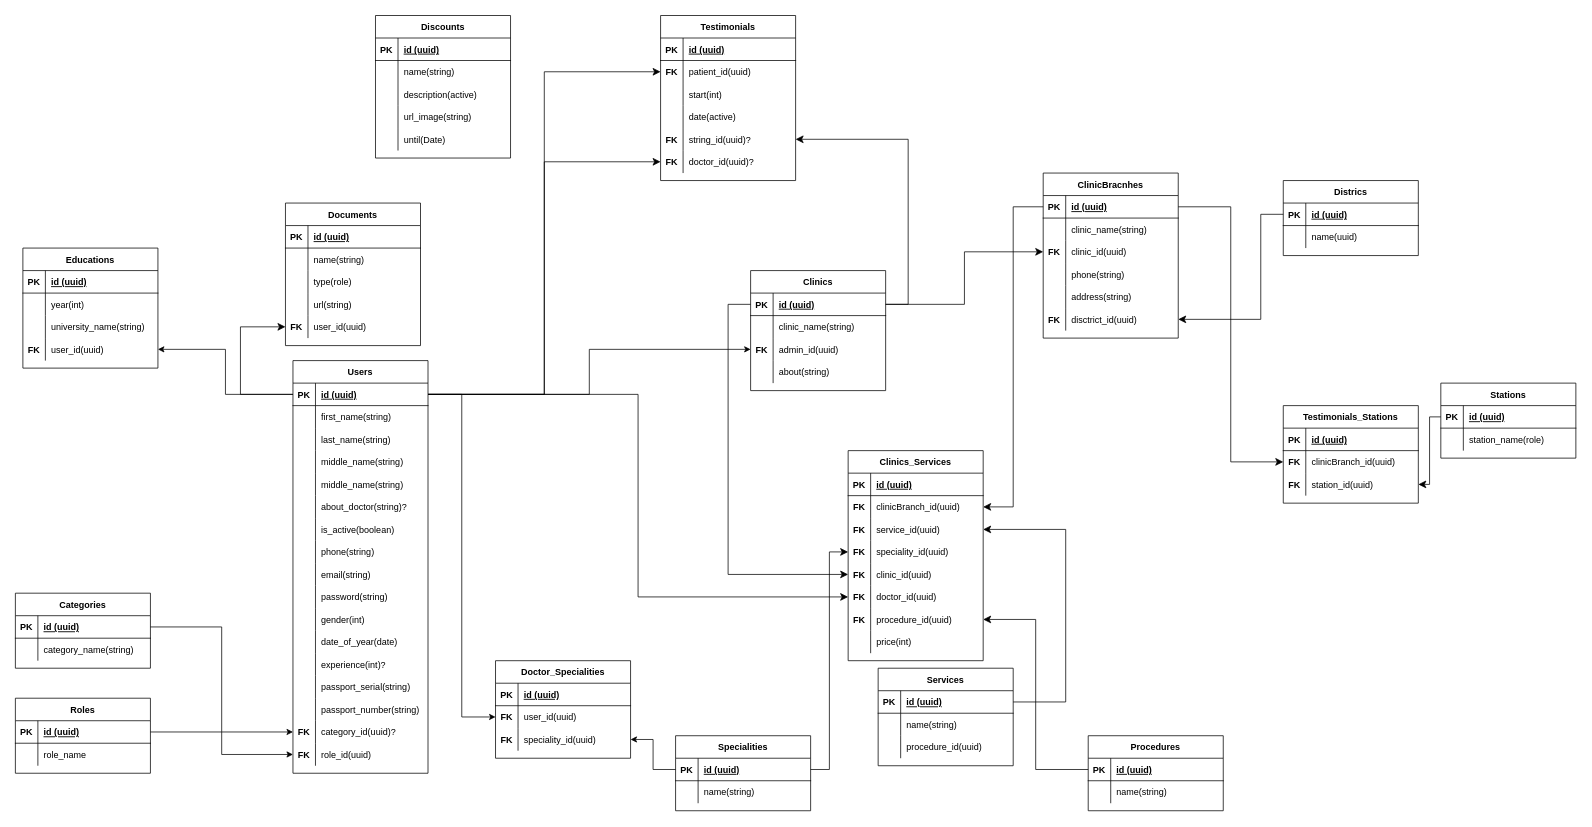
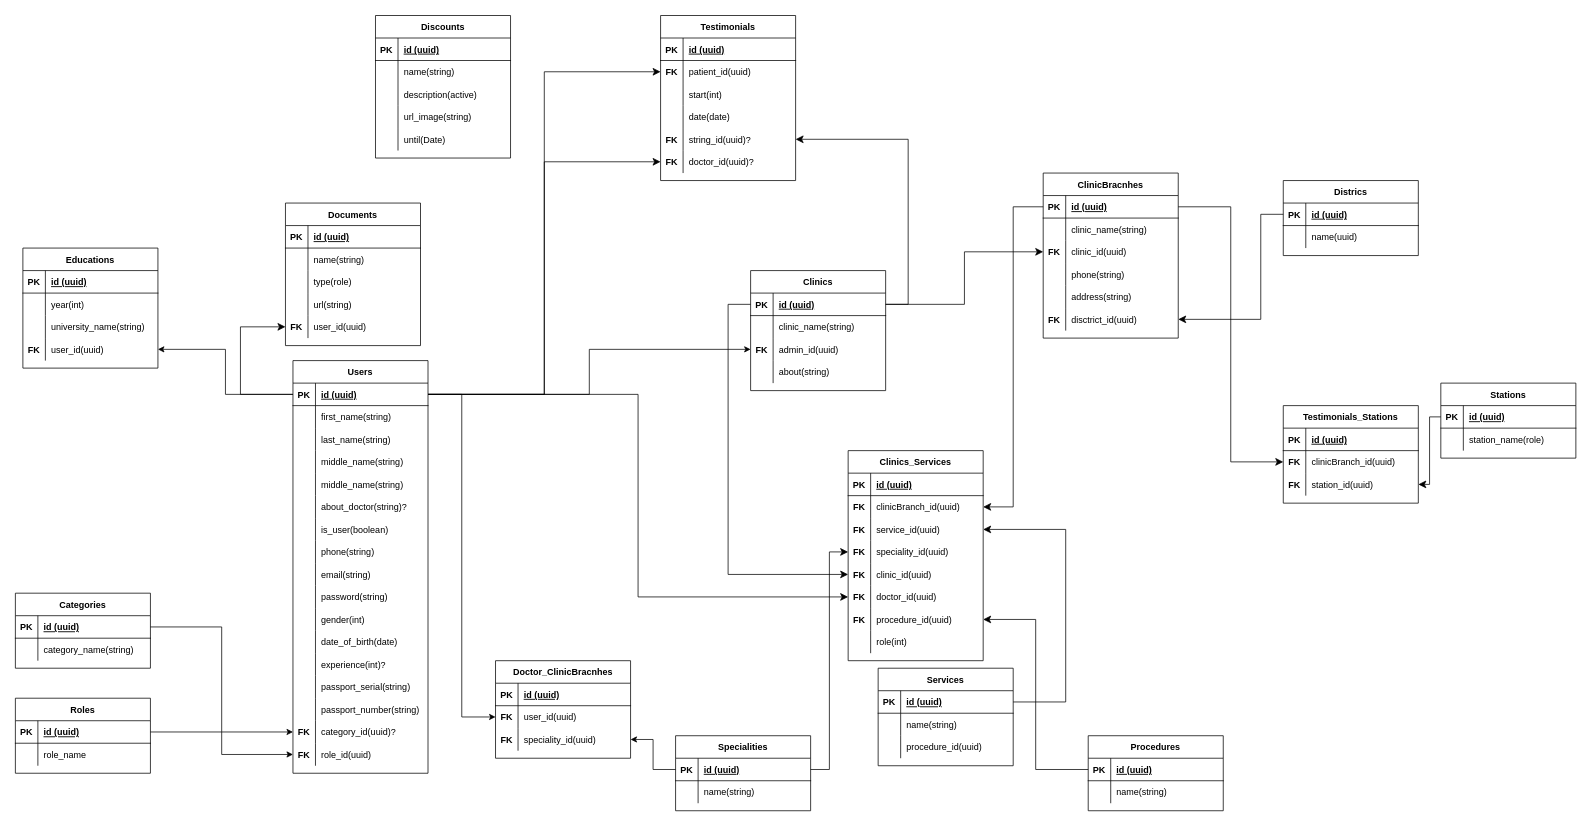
(718, 117) -> (714, 117)
(363, 530) -> (359, 530)
(366, 642) -> (368, 642)
(899, 642) -> (896, 642)
(563, 672) -> (563, 672)
